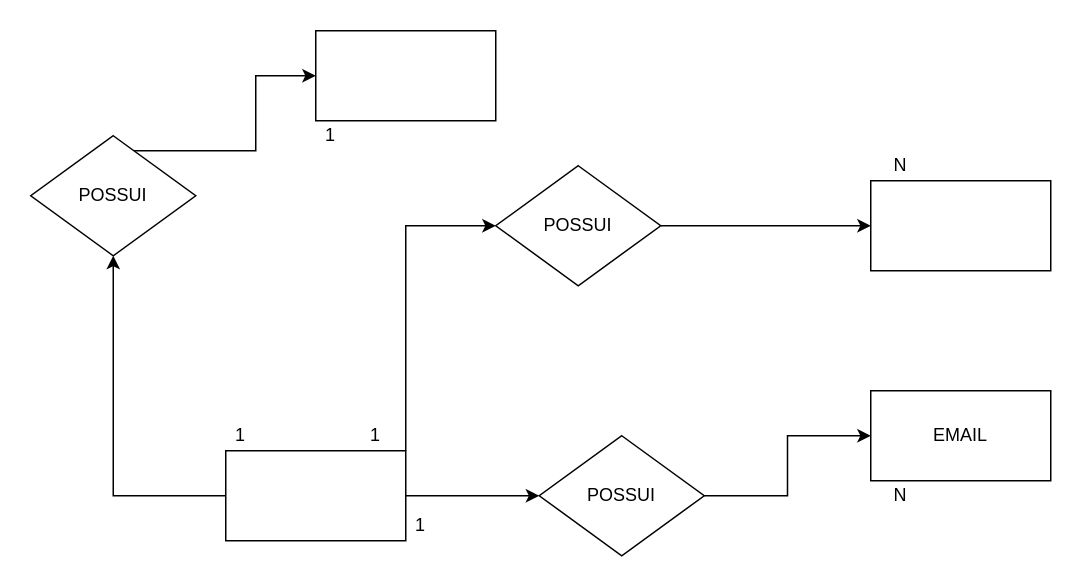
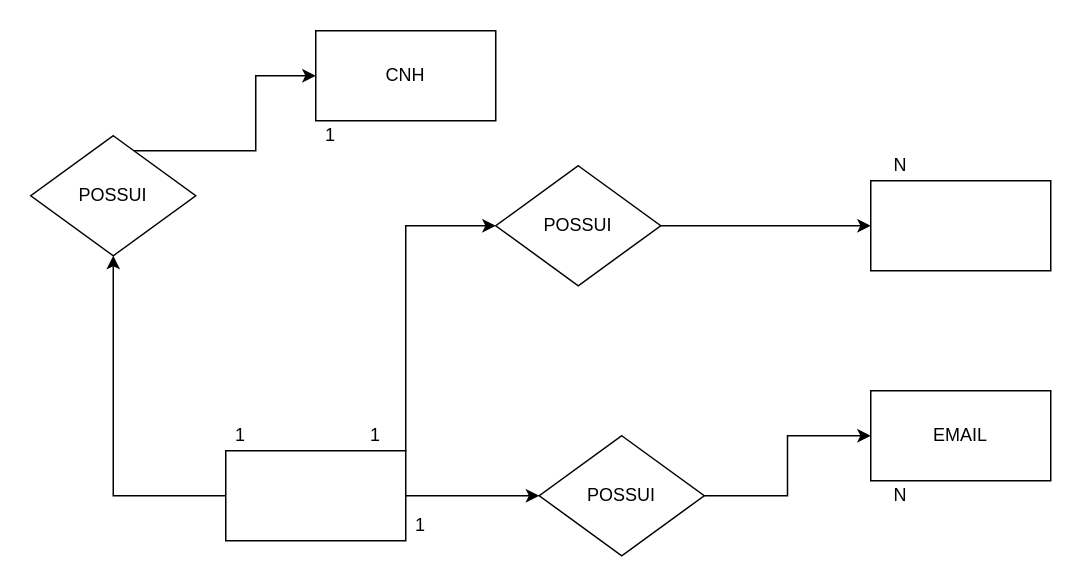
none -> (406, 76)
